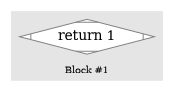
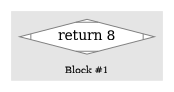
(87, 37) -> (87, 37)
